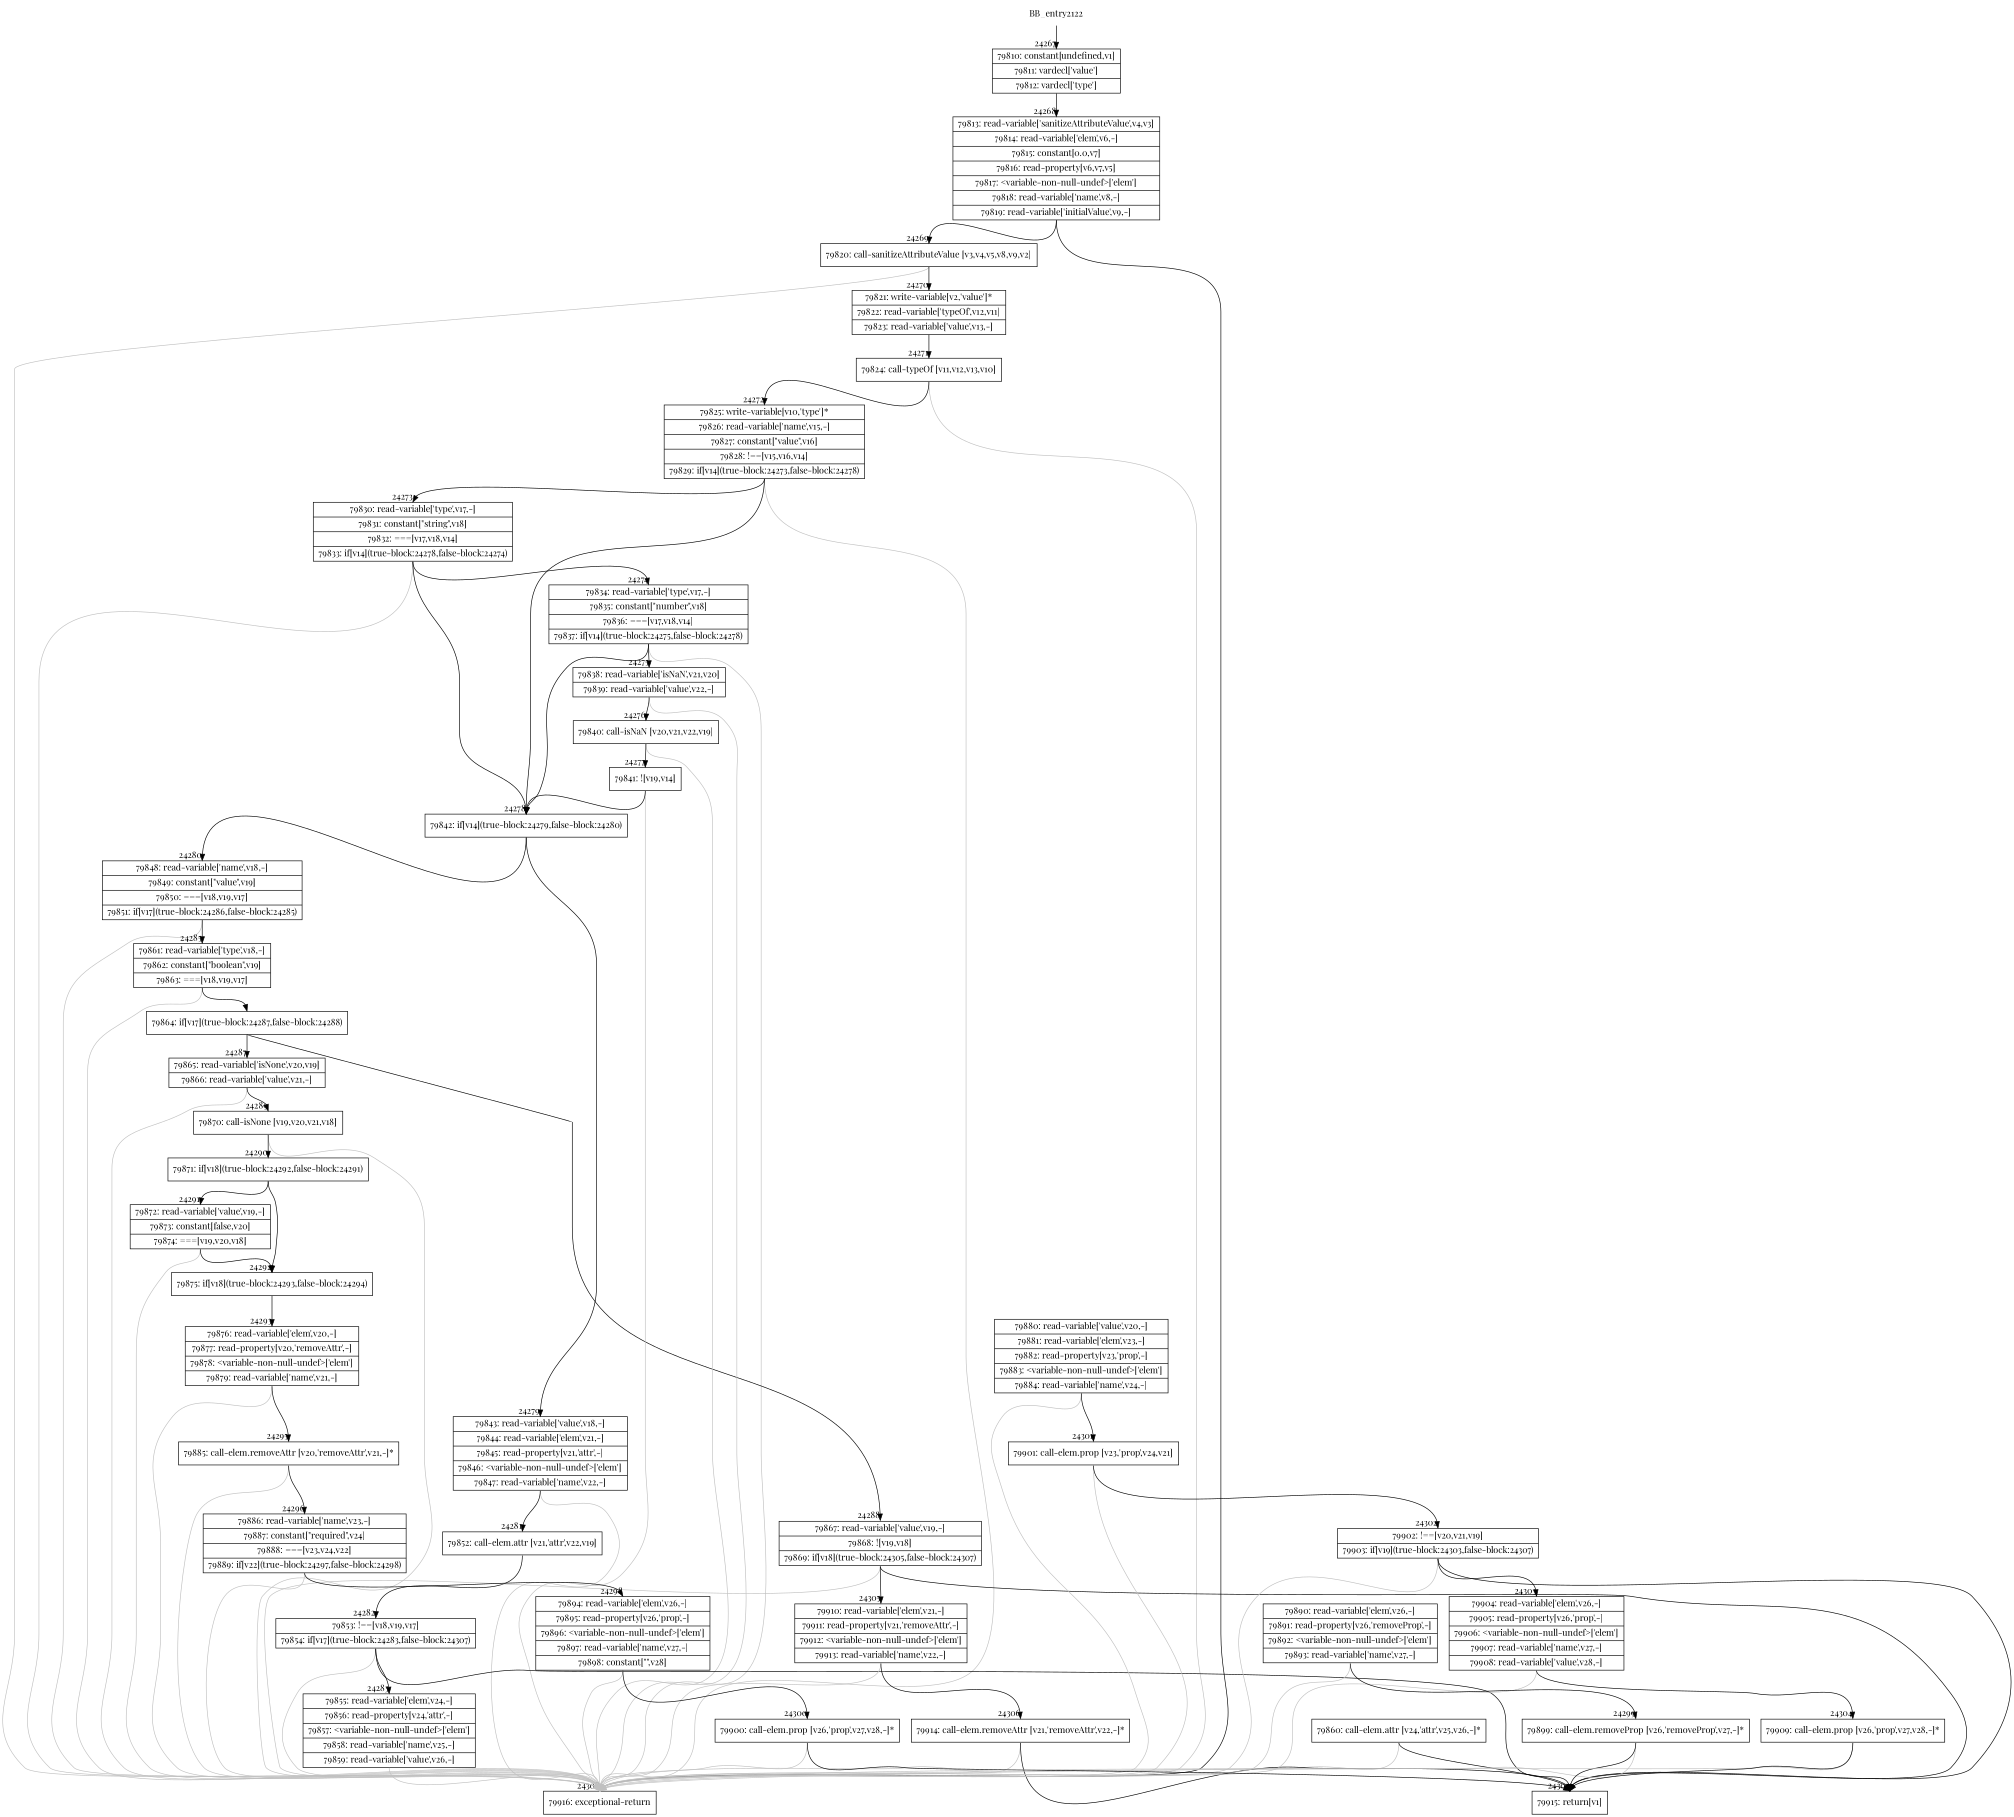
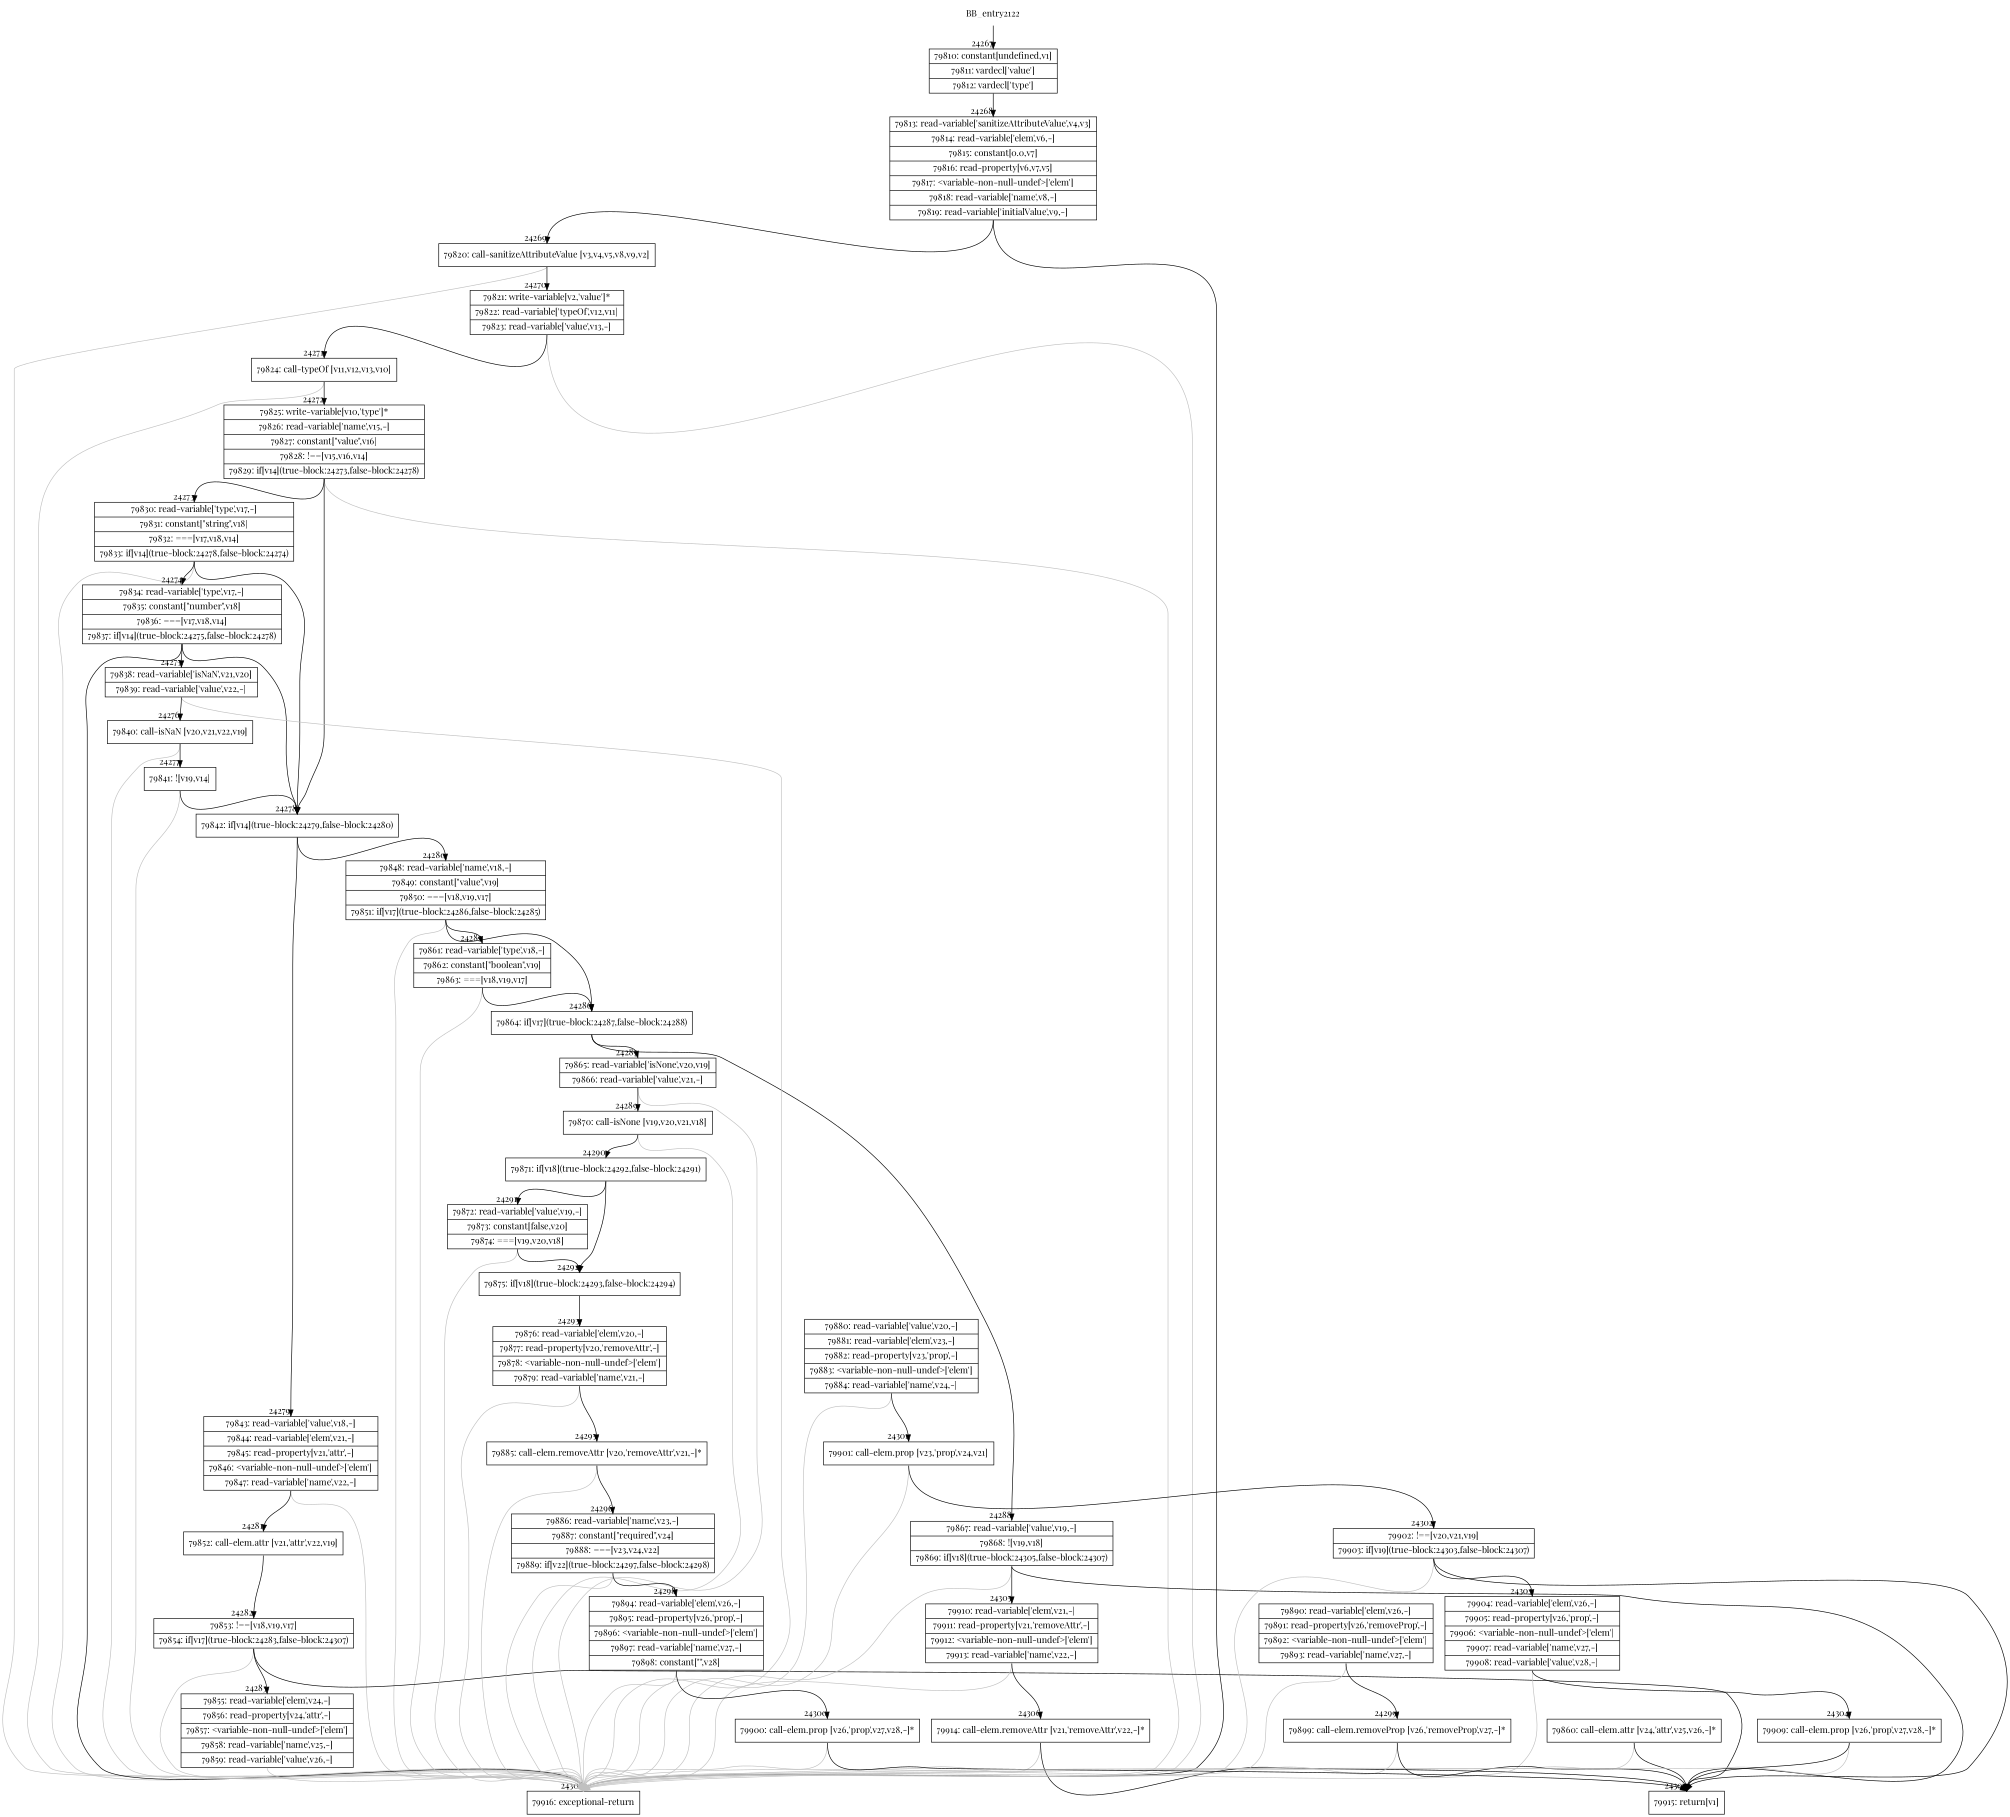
none -> (532, 935)
none -> (1192, 1019)
(761, 1226) -> (87, 1414)
